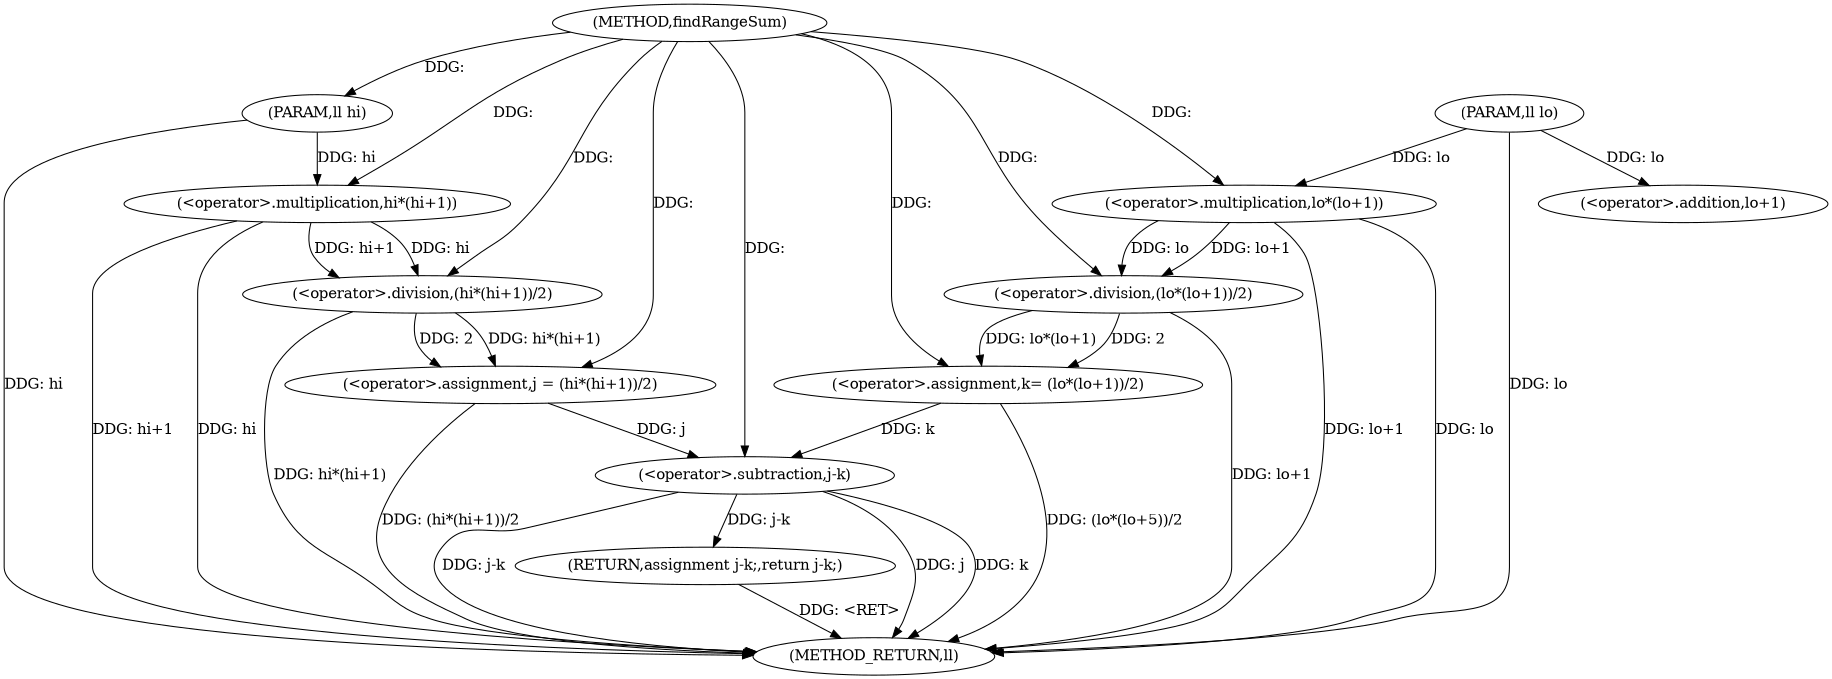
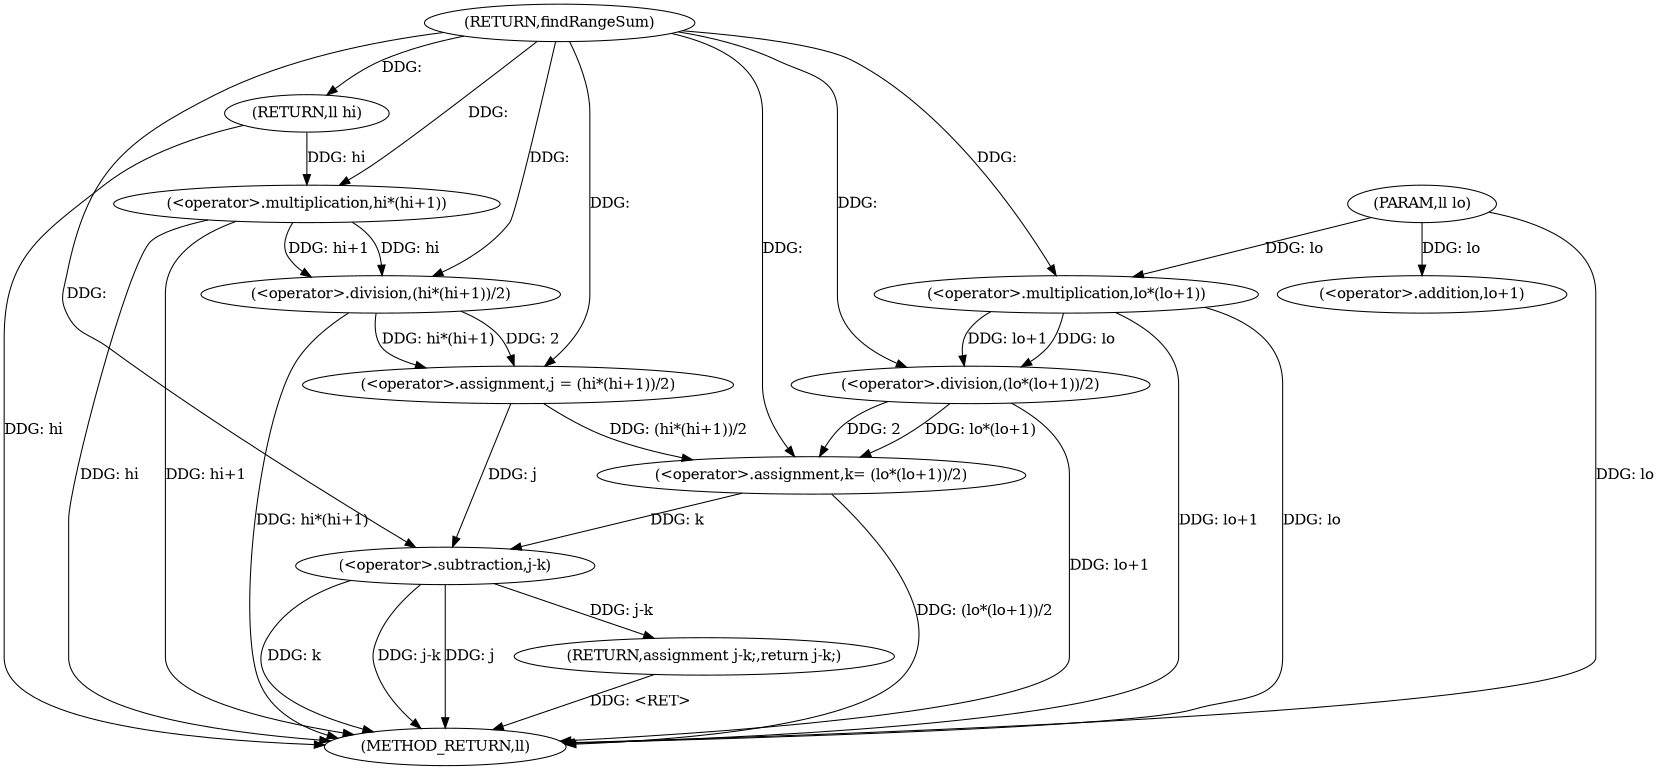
(690, 23) -> (560, 23)
(317, 113) -> (307, 113)
(1115, 521) -> (985, 611)
(458, 615) -> (610, 438)
